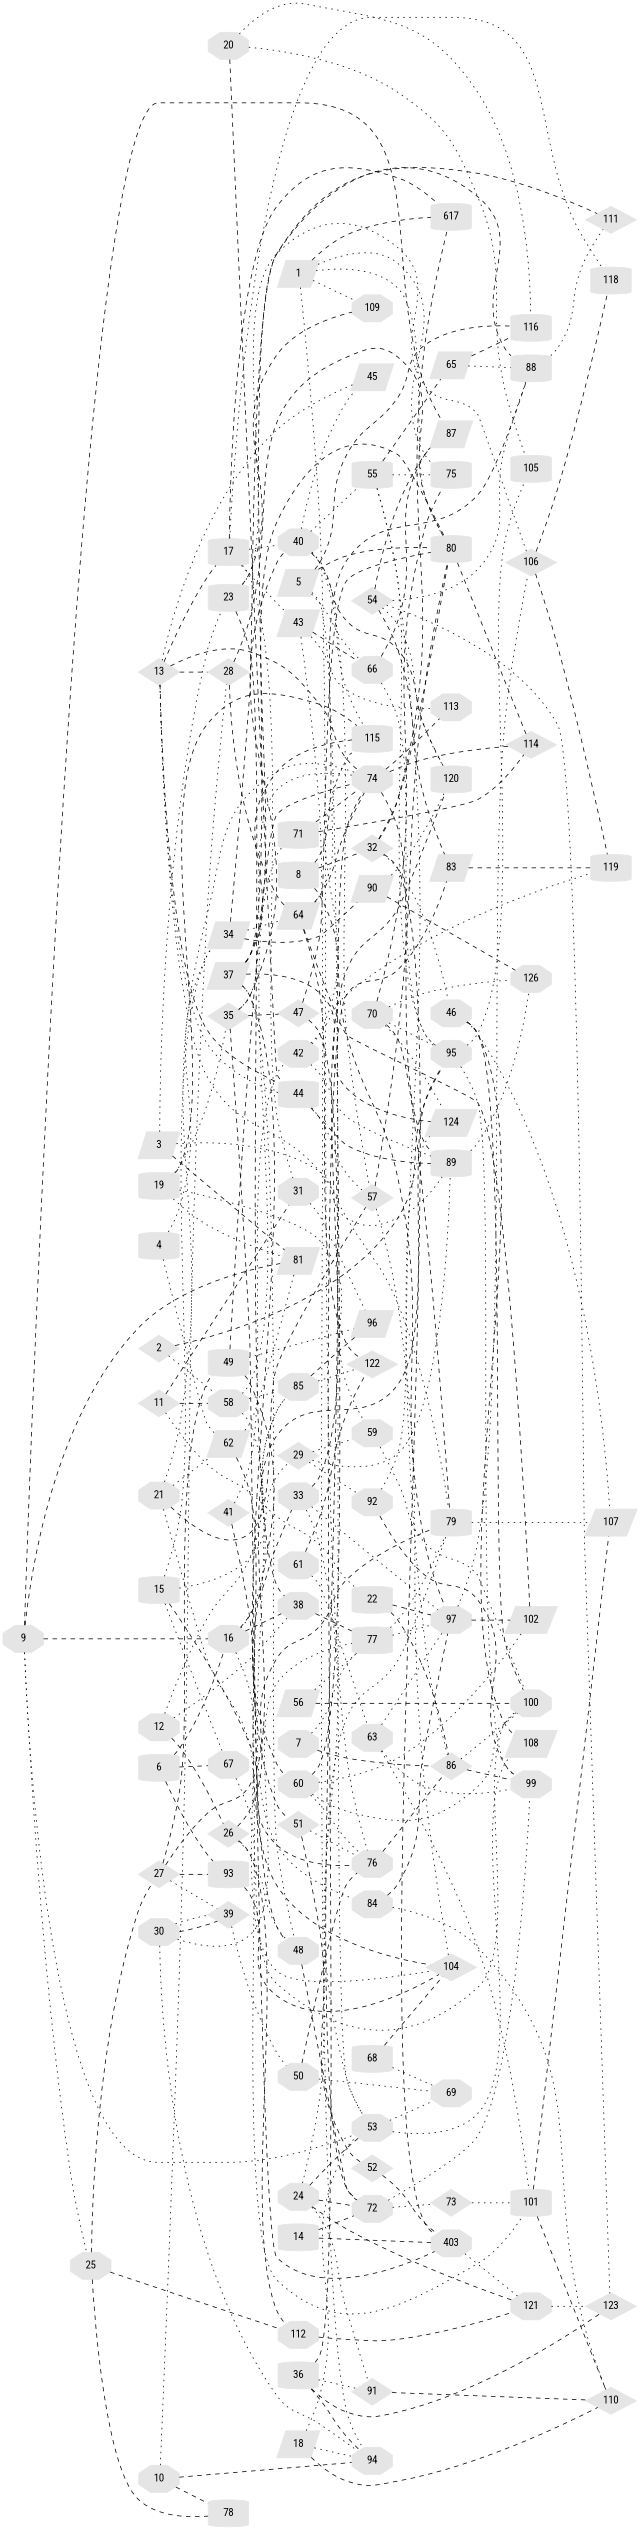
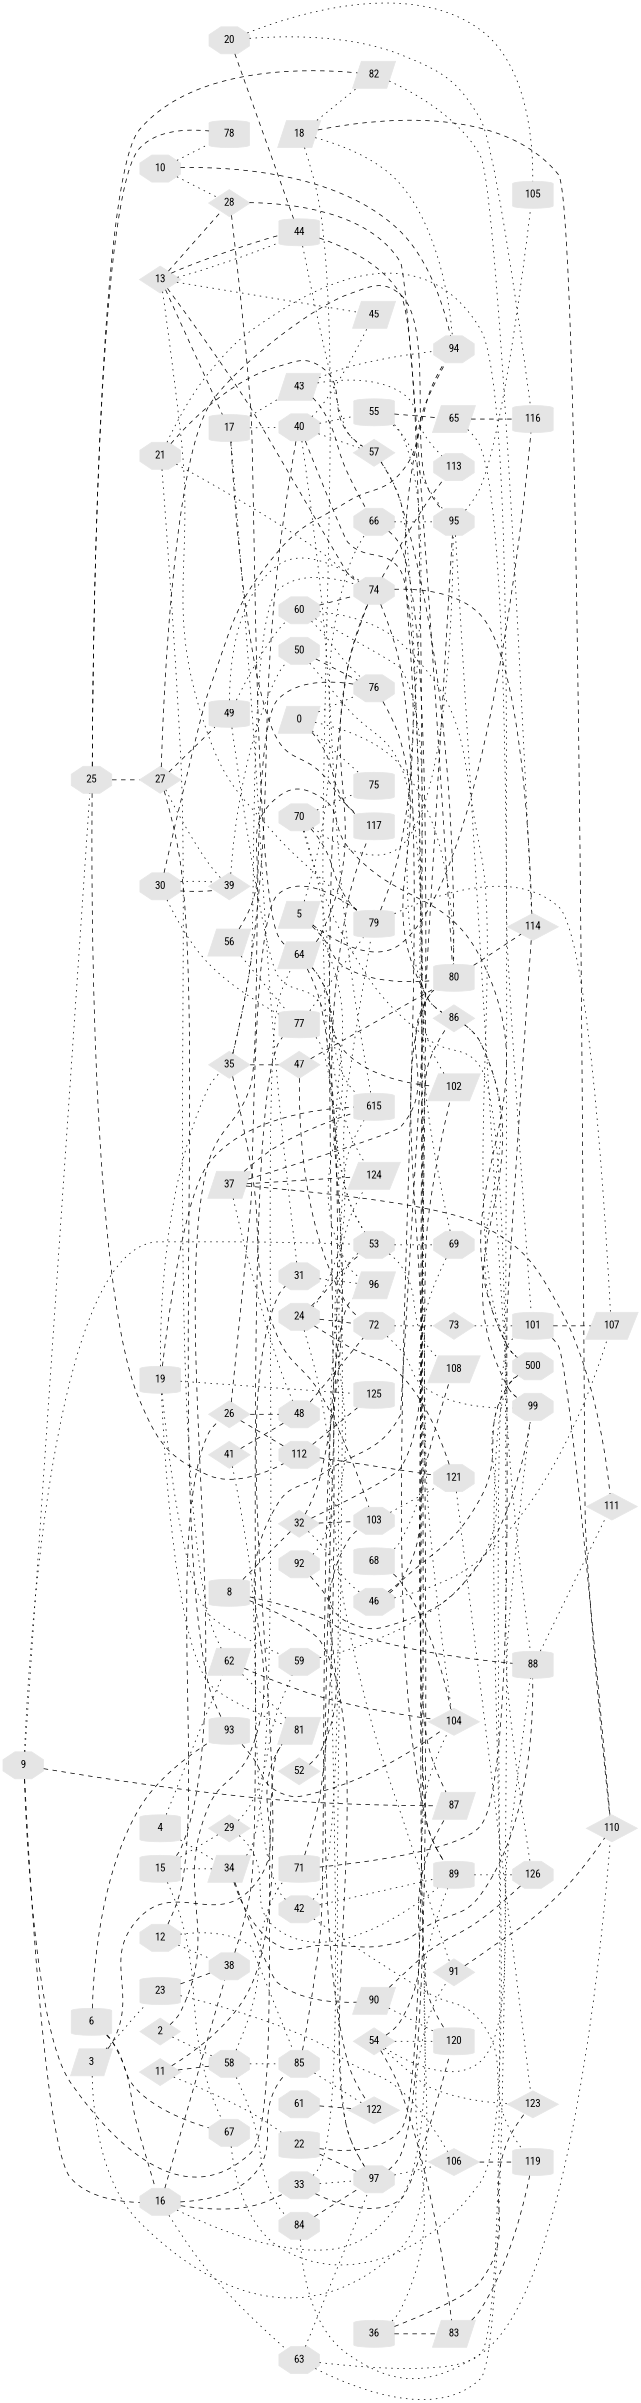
none -> (374, 75)
(451, 217) -> (374, 826)
(298, 274) -> (299, 720)
(611, 281) -> none
(372, 308) -> none
(406, 475) -> none
(372, 739) -> (374, 1107)
(406, 743) -> (335, 802)
(250, 1040) -> (261, 582)
none -> (374, 1395)
(344, 1485) -> none
(263, 1513) -> (256, 2171)
(263, 1576) -> (259, 659)
(343, 1652) -> (222, 2287)
(531, 1703) -> (533, 1366)
(298, 1744) -> none
(298, 1825) -> none
(264, 1890) -> (265, 1414)
(200, 2227) -> (263, 570)
(298, 2237) -> none
(451, 2243) -> (374, 1521)
(334, 2420) -> (408, 510)
(192, 2495) -> (193, 152)
